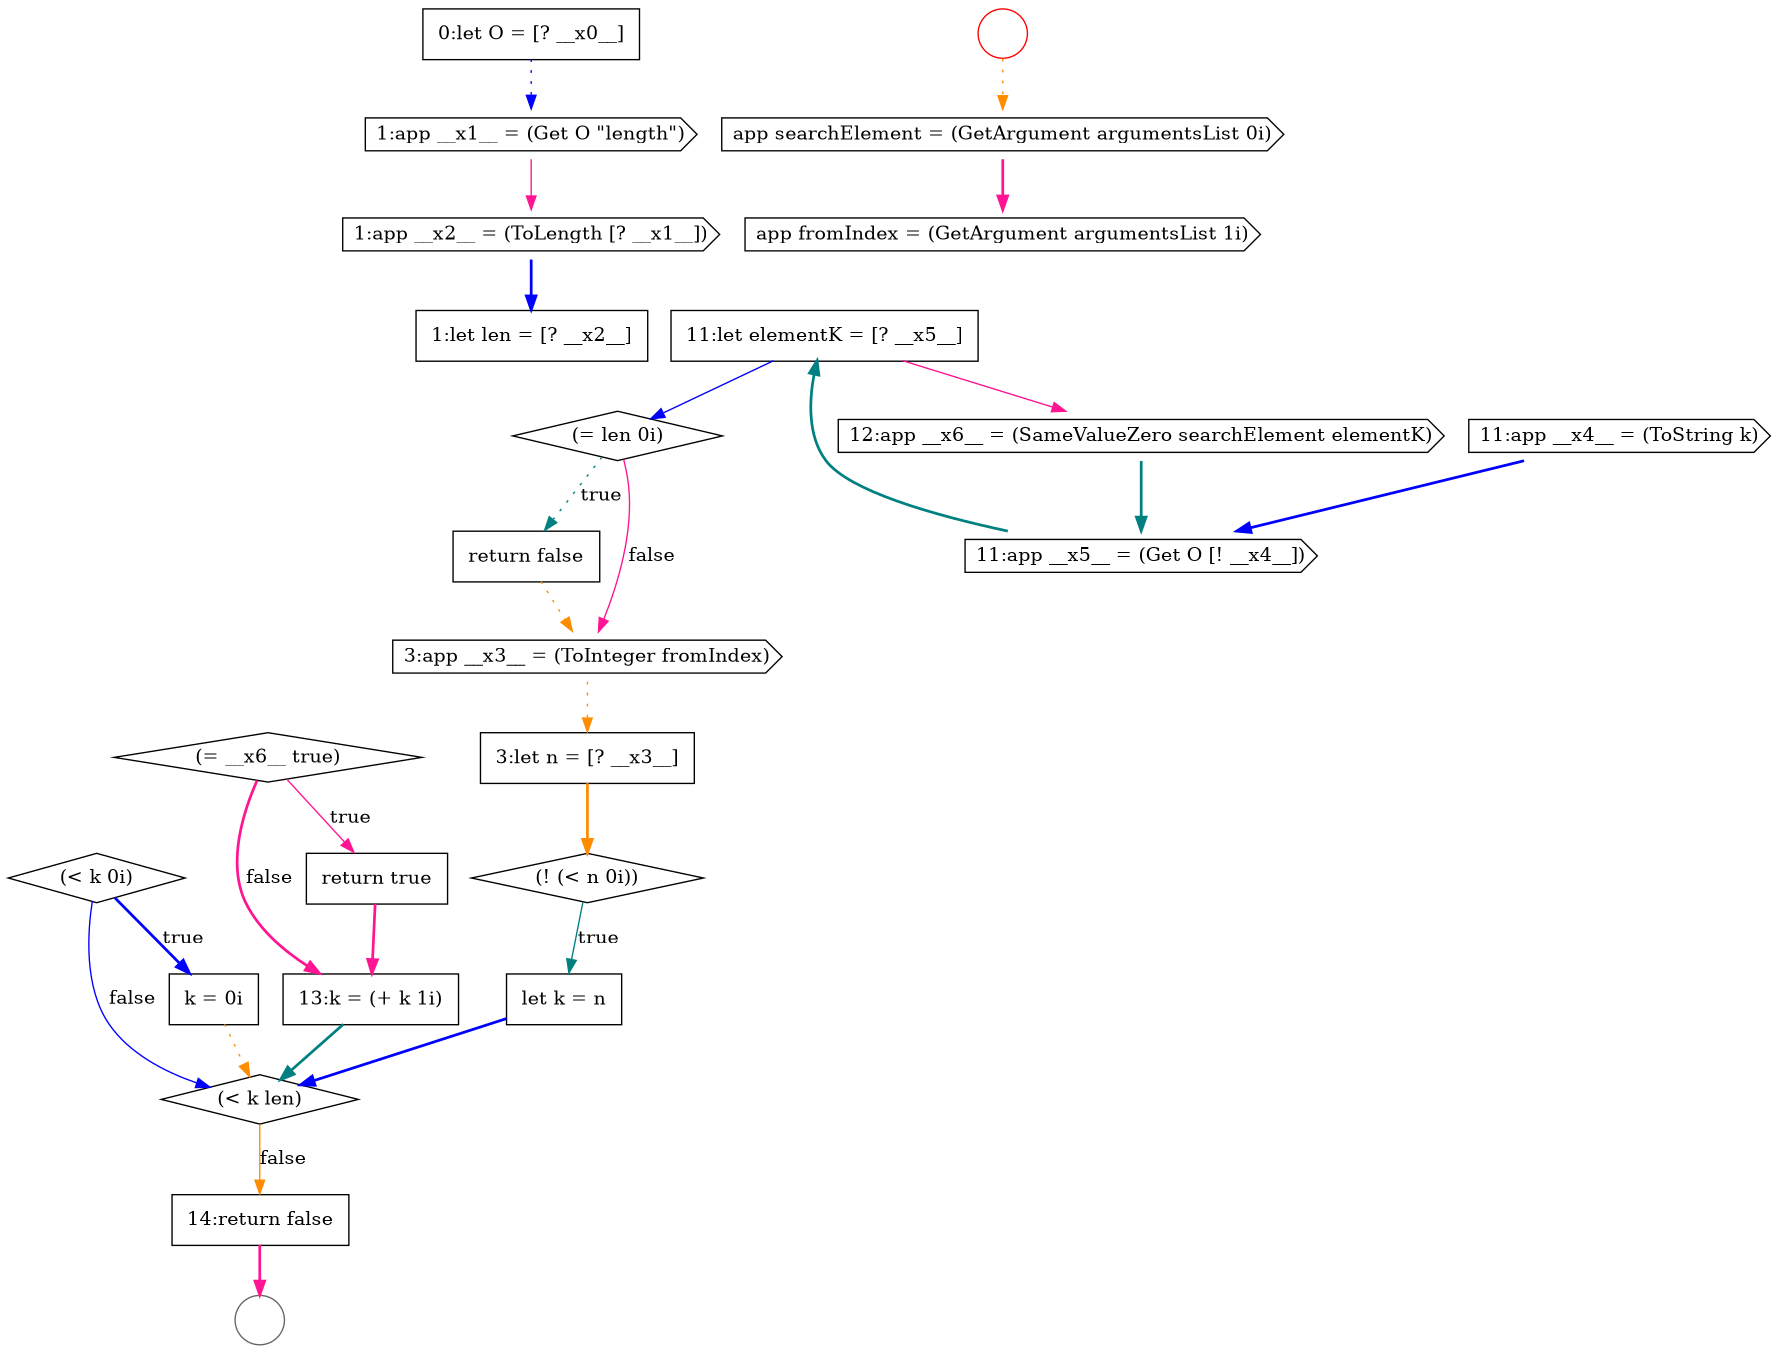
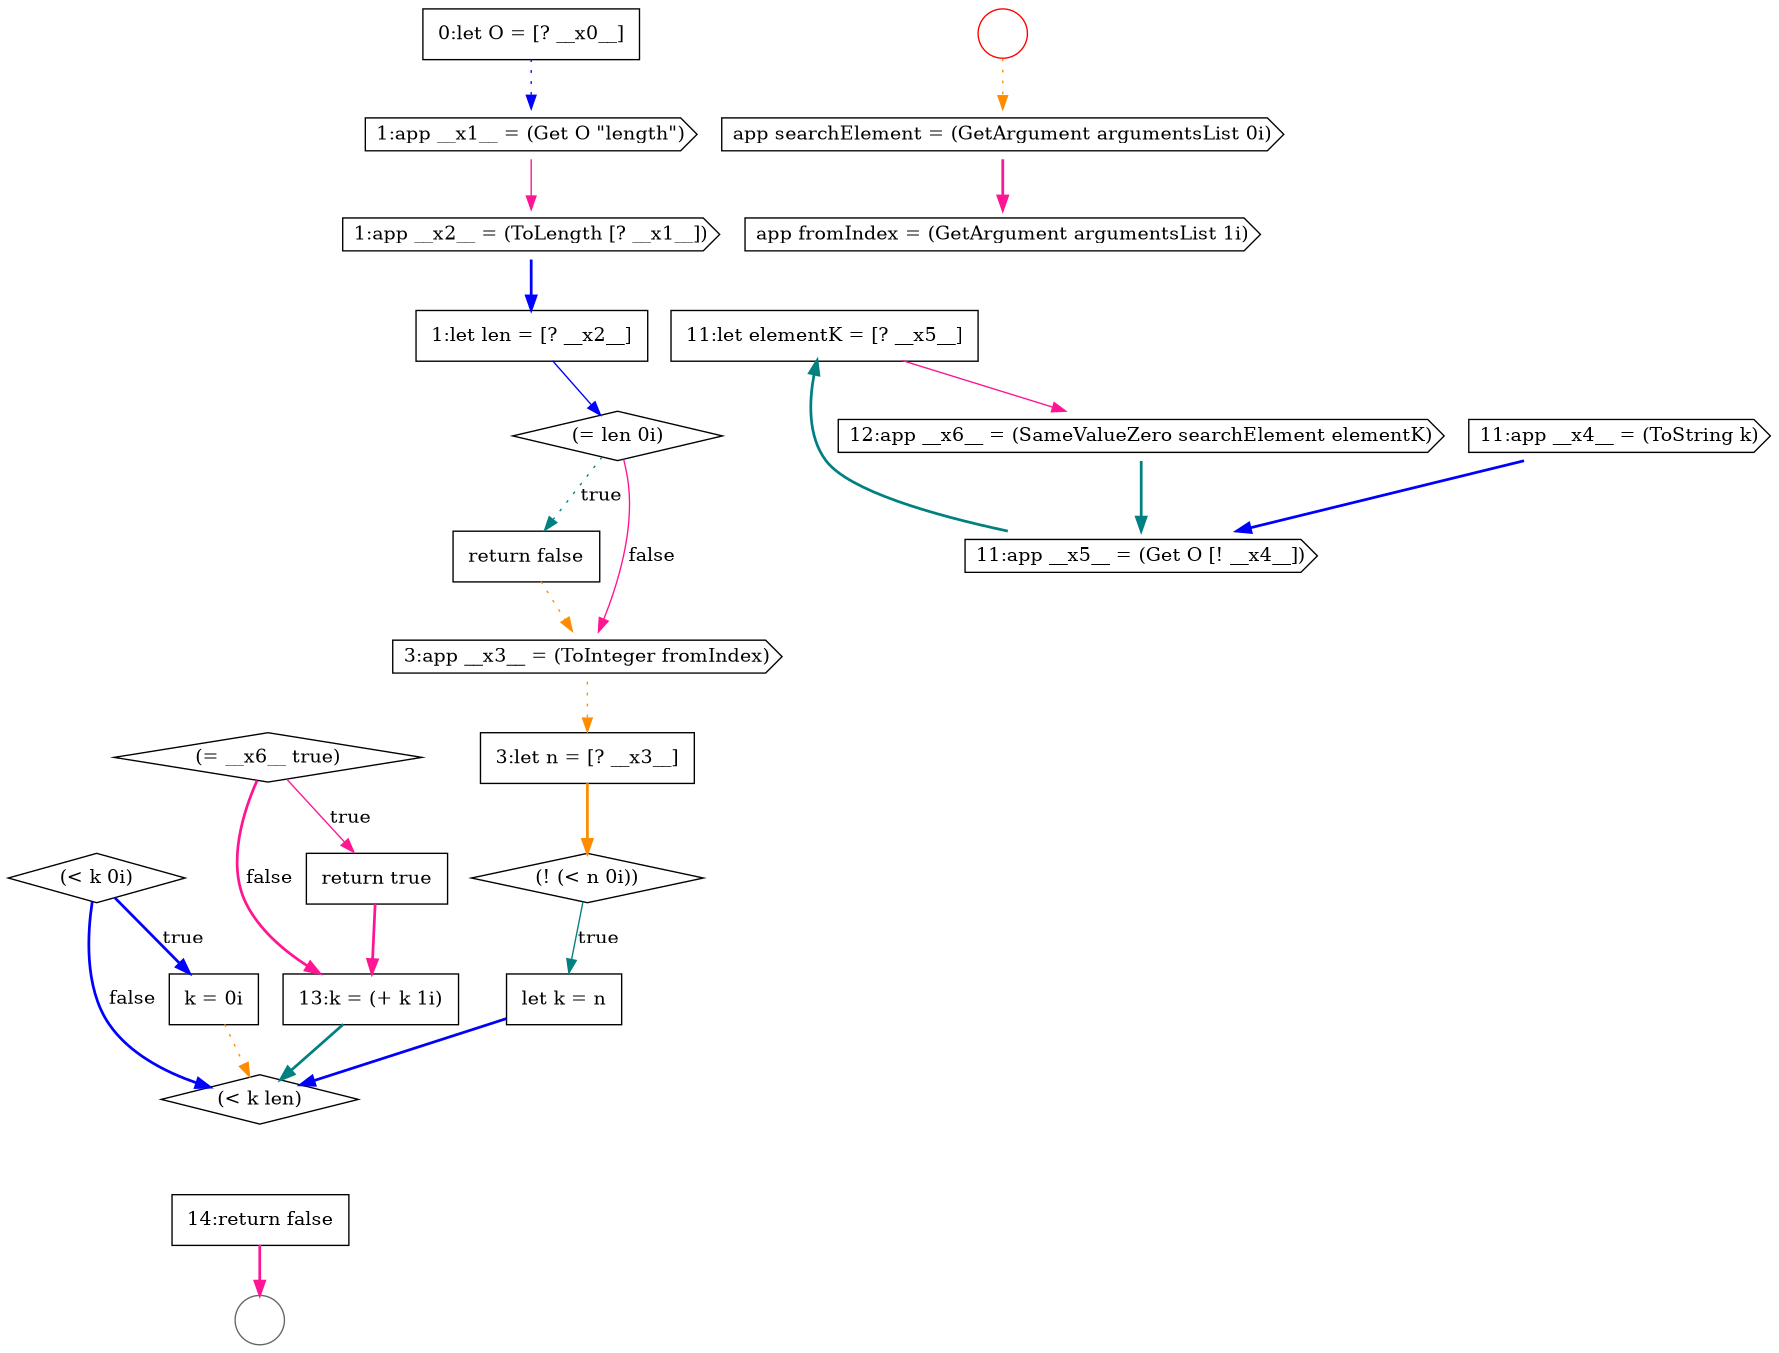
(718, 387) -> (572, 383)
(104, 1016) -> (104, 1016)
(260, 1152) -> none
